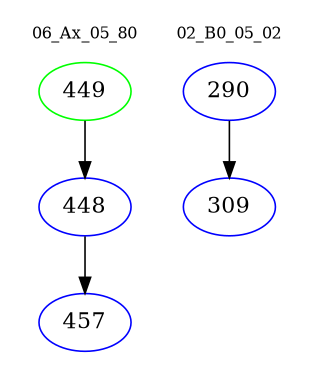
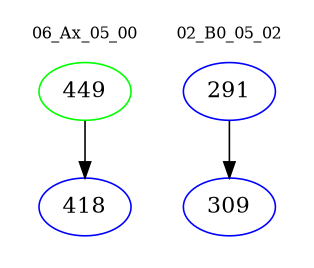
(85, 34) -> (85, 34)
(229, 91) -> (229, 91)
(85, 207) -> (85, 207)
(85, 322) -> none
